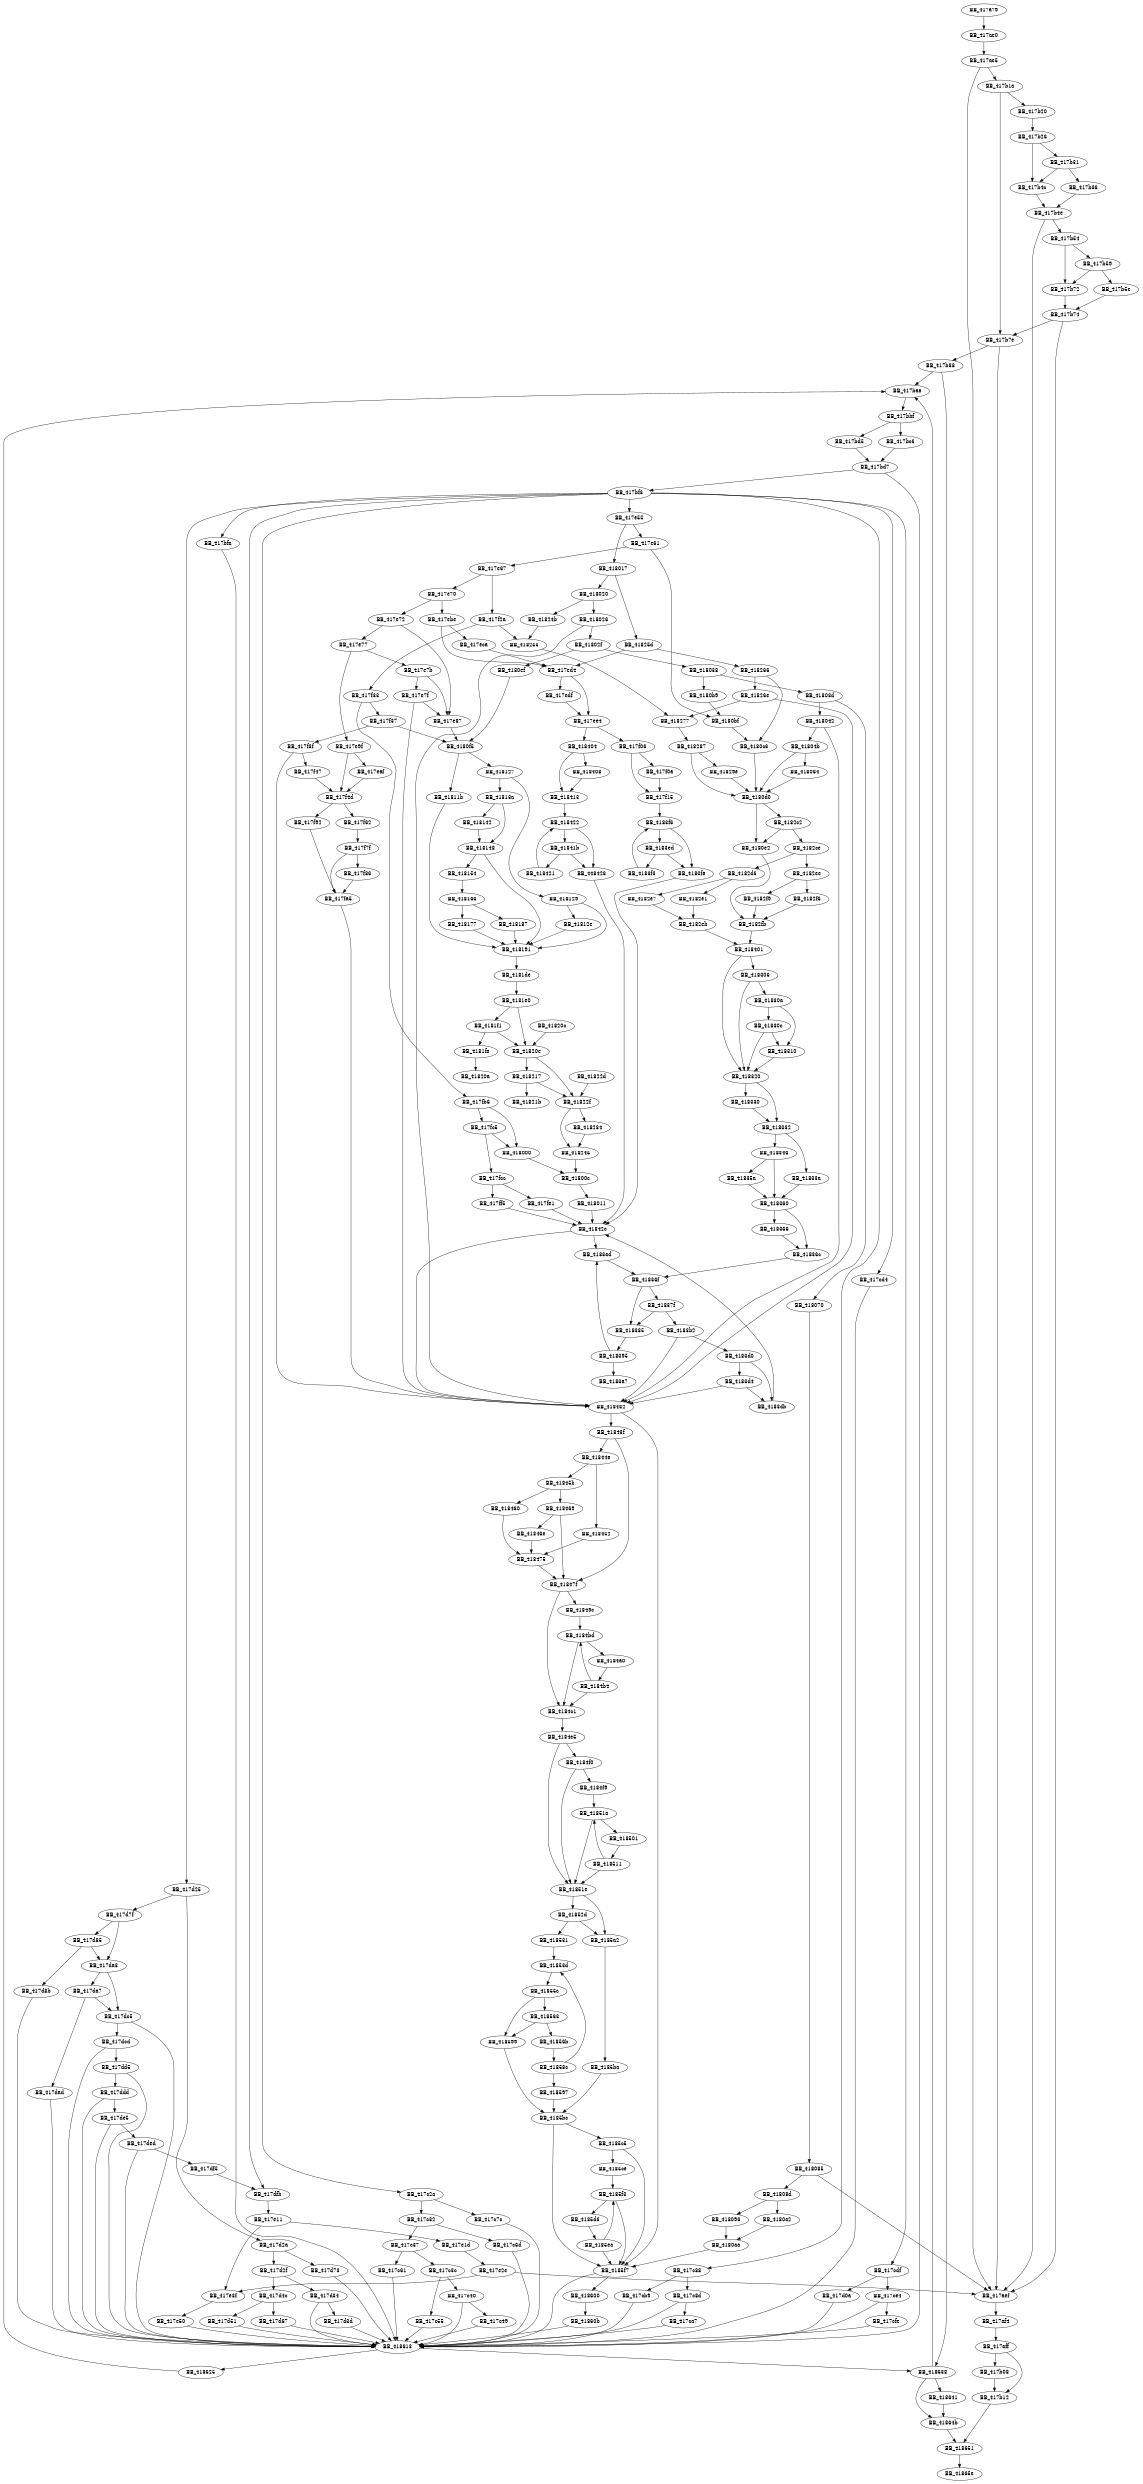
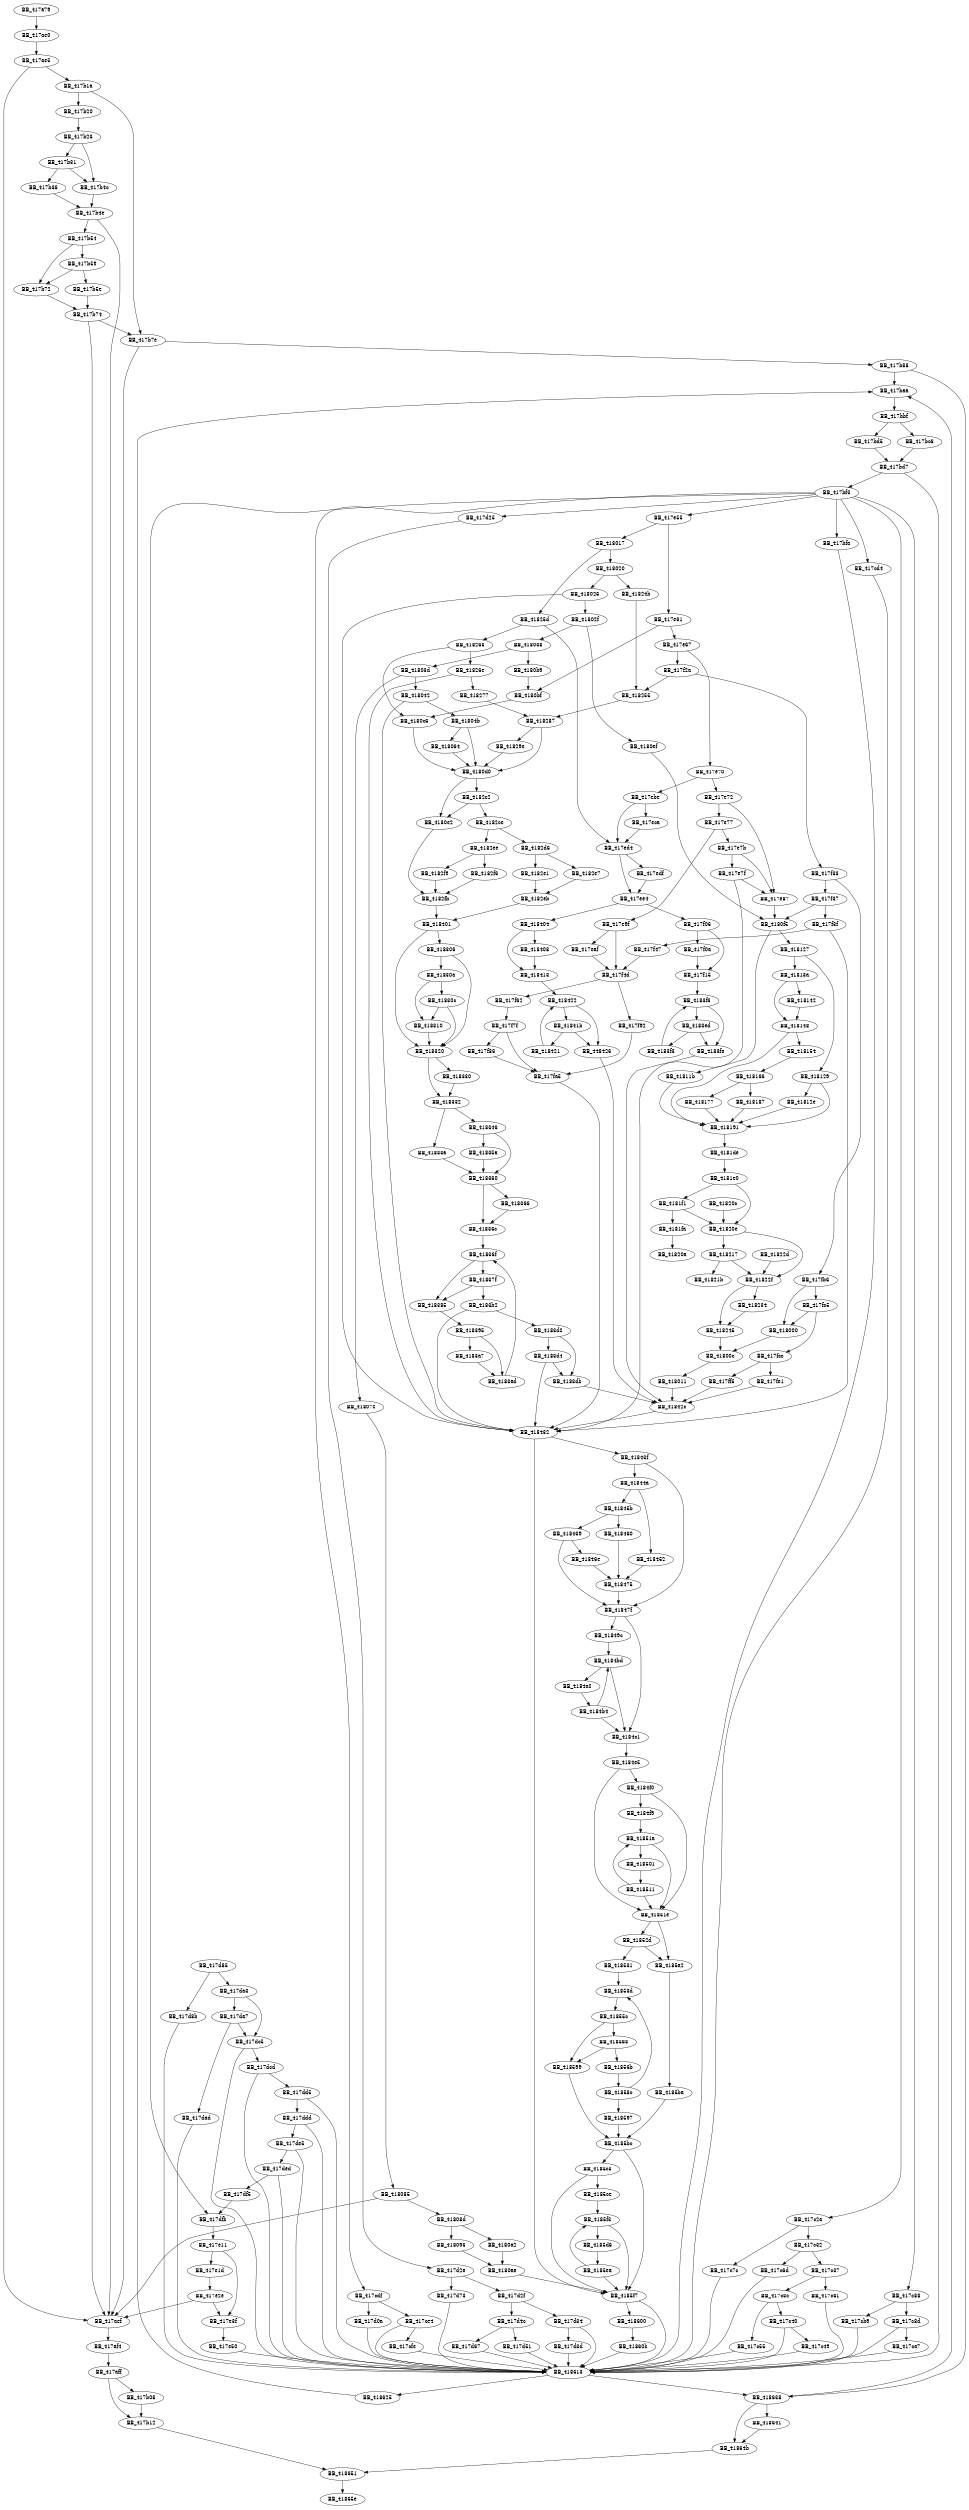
(607, 674) -> (590, 708)
(595, 1240) -> (485, 1368)
(120, 1915) -> none
